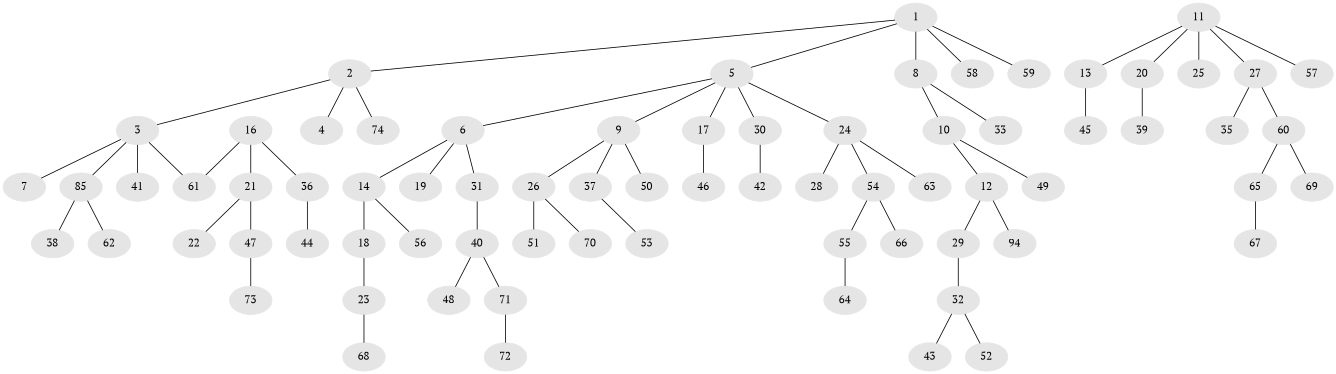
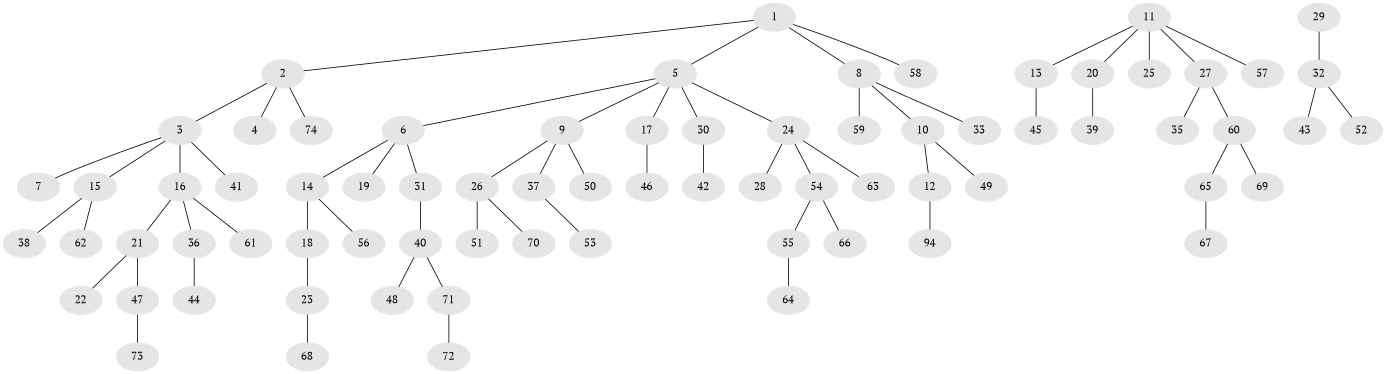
(972, 46) -> (859, 102)
(166, 159) -> (180, 159)
(81, 187) -> (95, 187)
(972, 215) -> none
